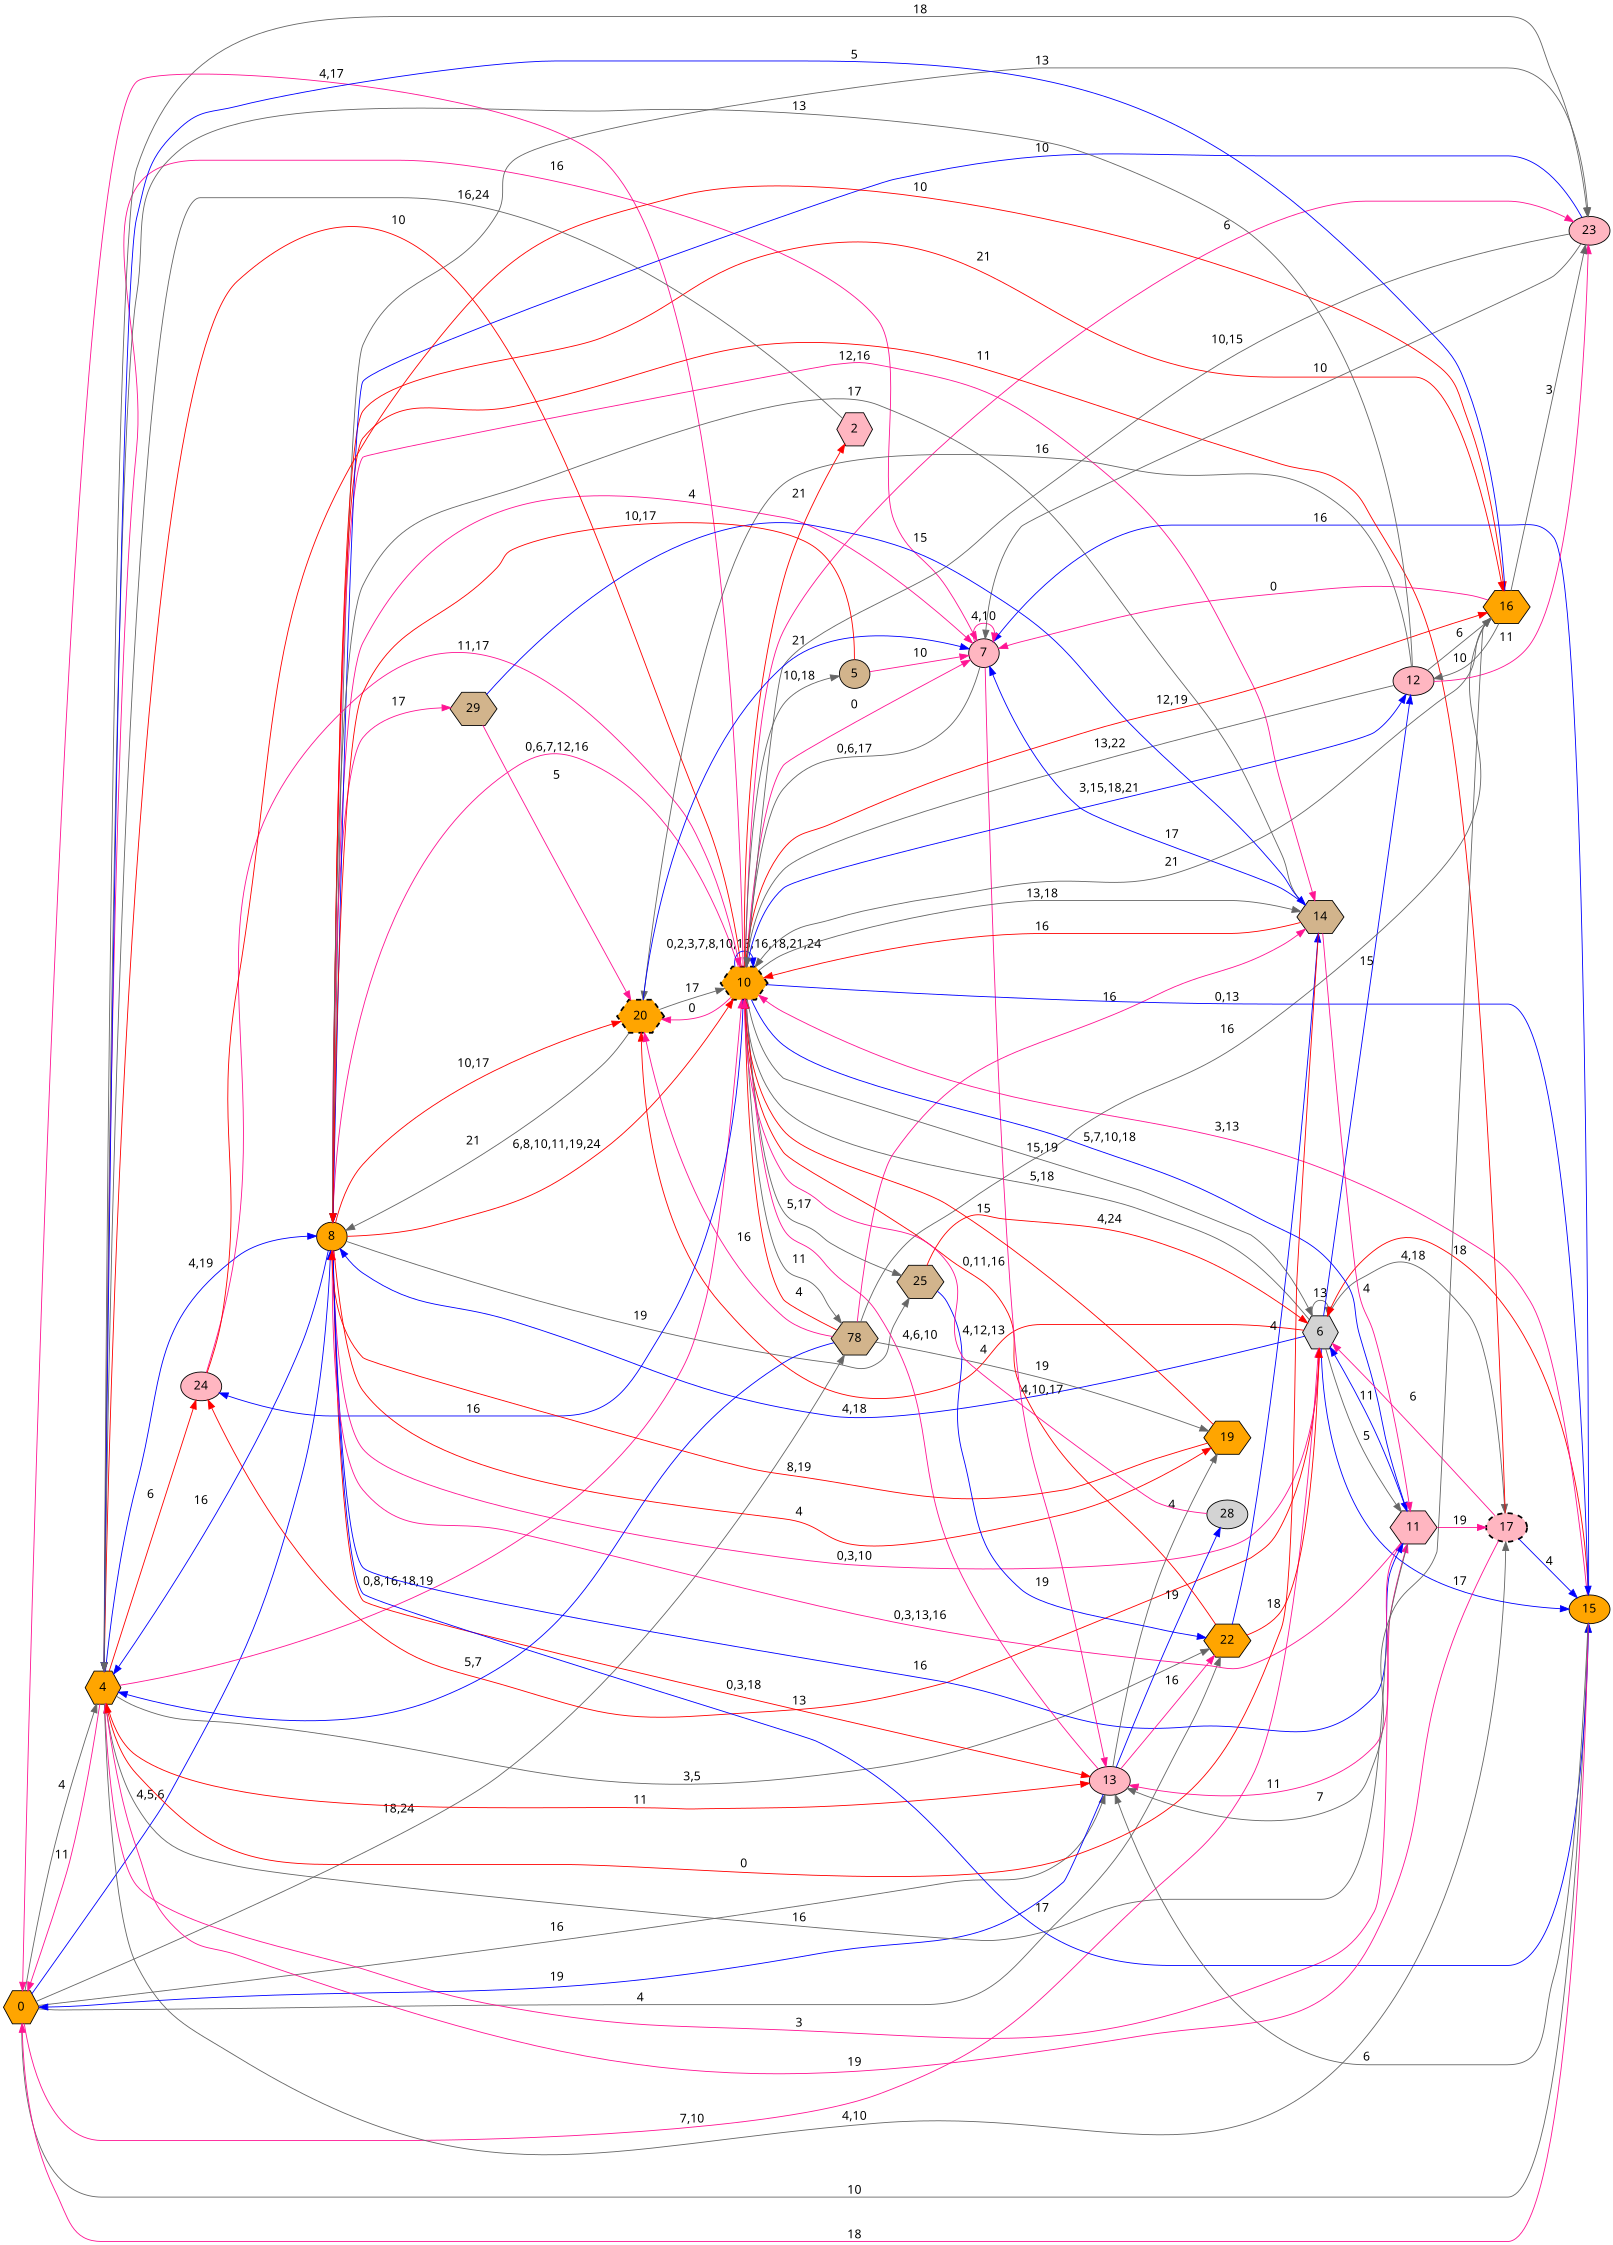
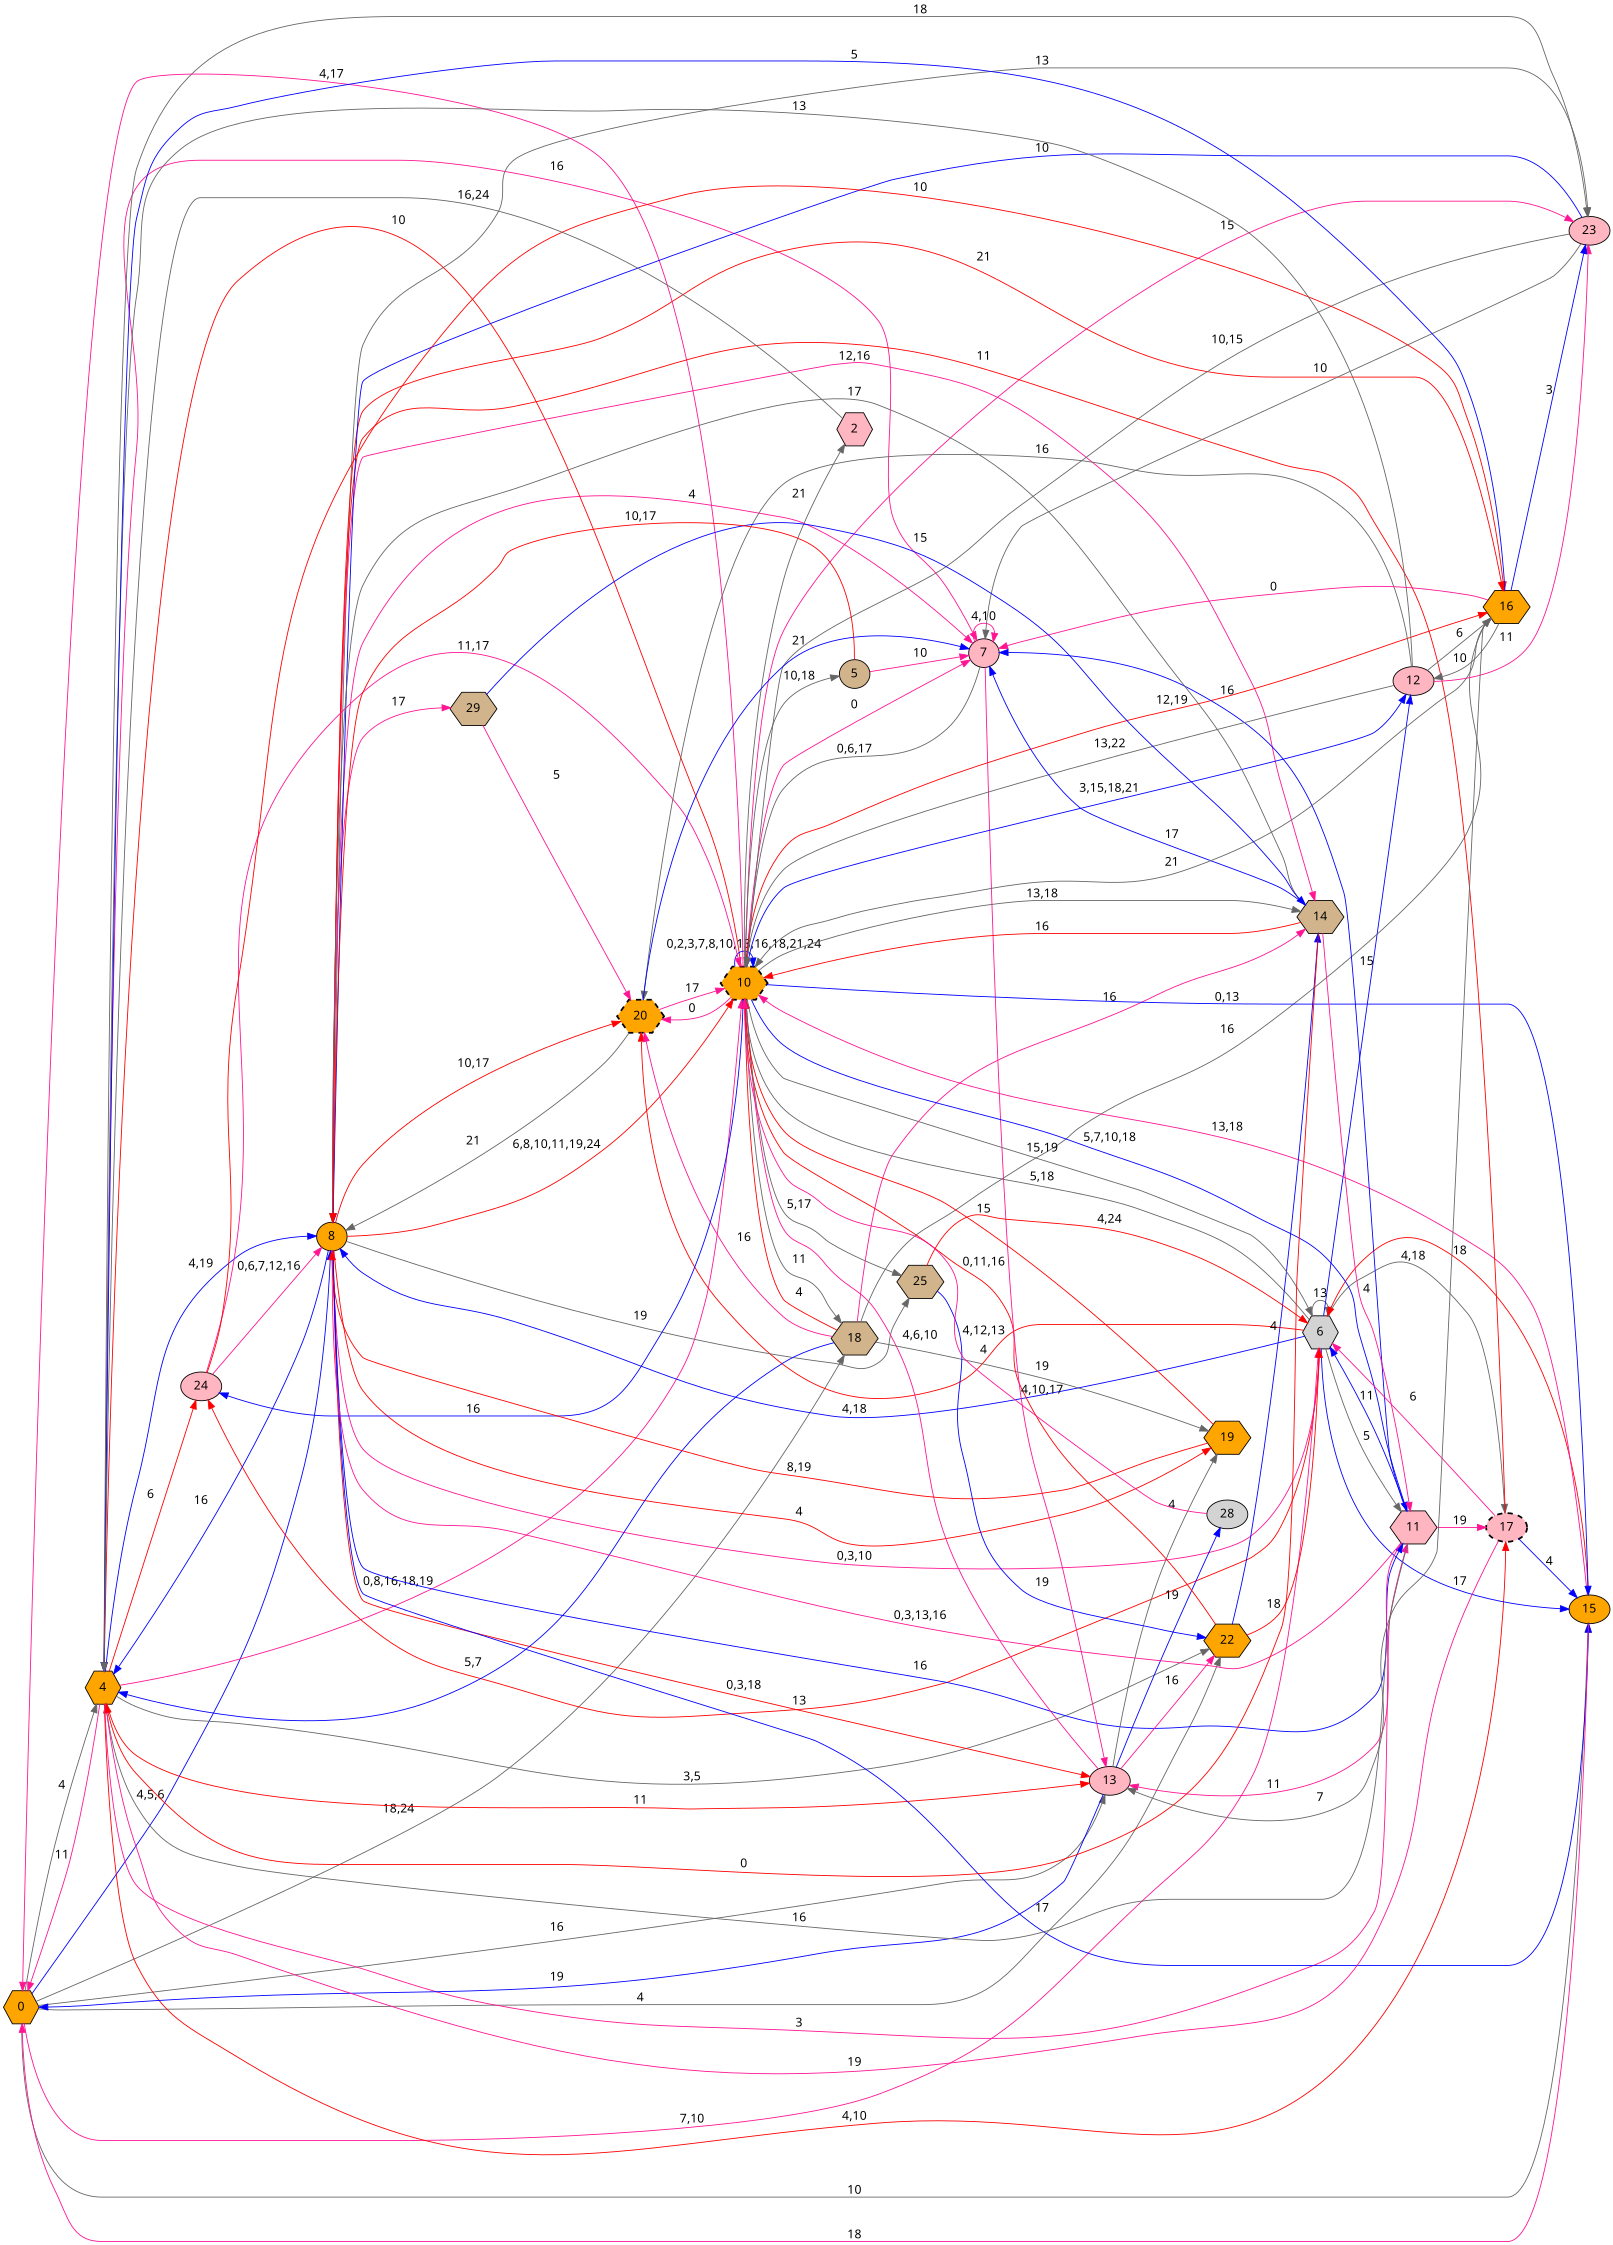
(1227, 226) -> (1227, 226)
(1547, 422) -> (1547, 422)
(764, 676) -> (764, 676)
(1576, 767) -> (1353, 978)
(455, 821) -> (264, 1314)
(687, 1000) -> (687, 1000)
(1227, 1127) -> (1227, 1127)
(855, 1338) -> (855, 1338)
(1479, 2065) -> none
(862, 2125) -> (862, 2125)
